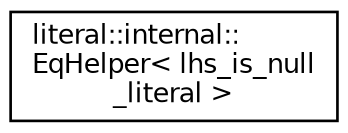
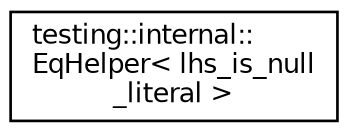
(174, 66) -> (174, 66)
